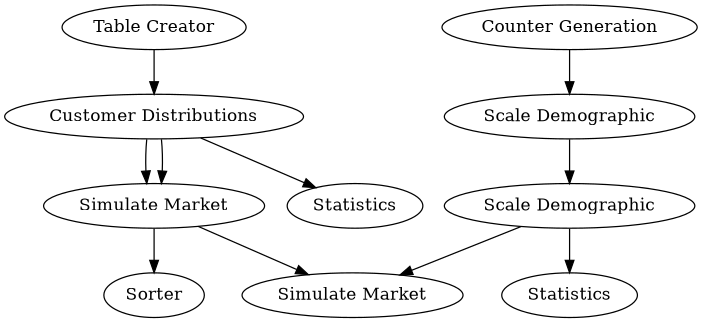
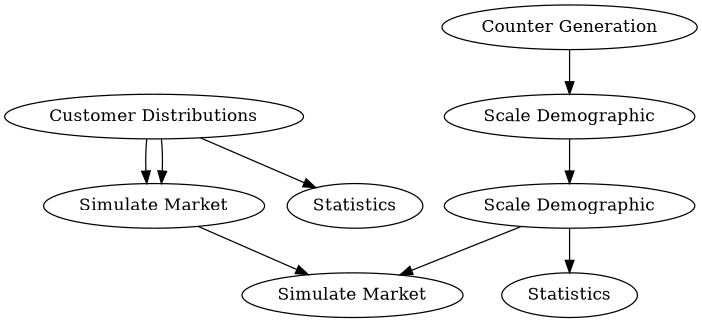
(154, 27) -> none
(154, 295) -> none
